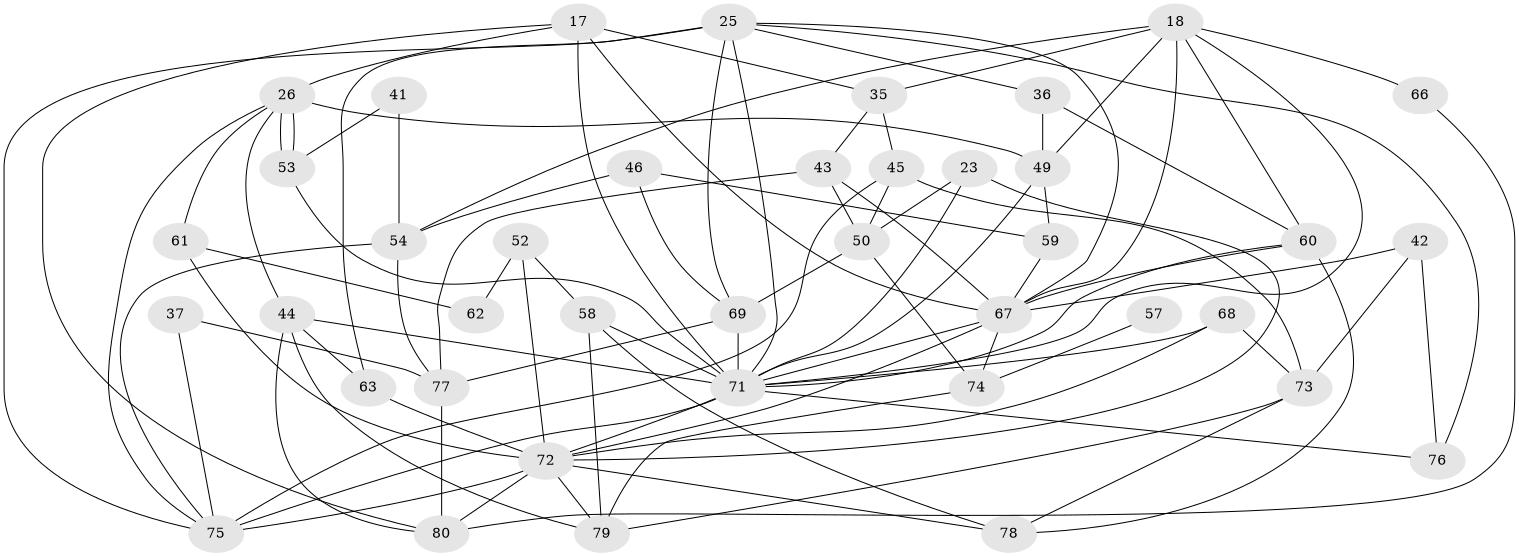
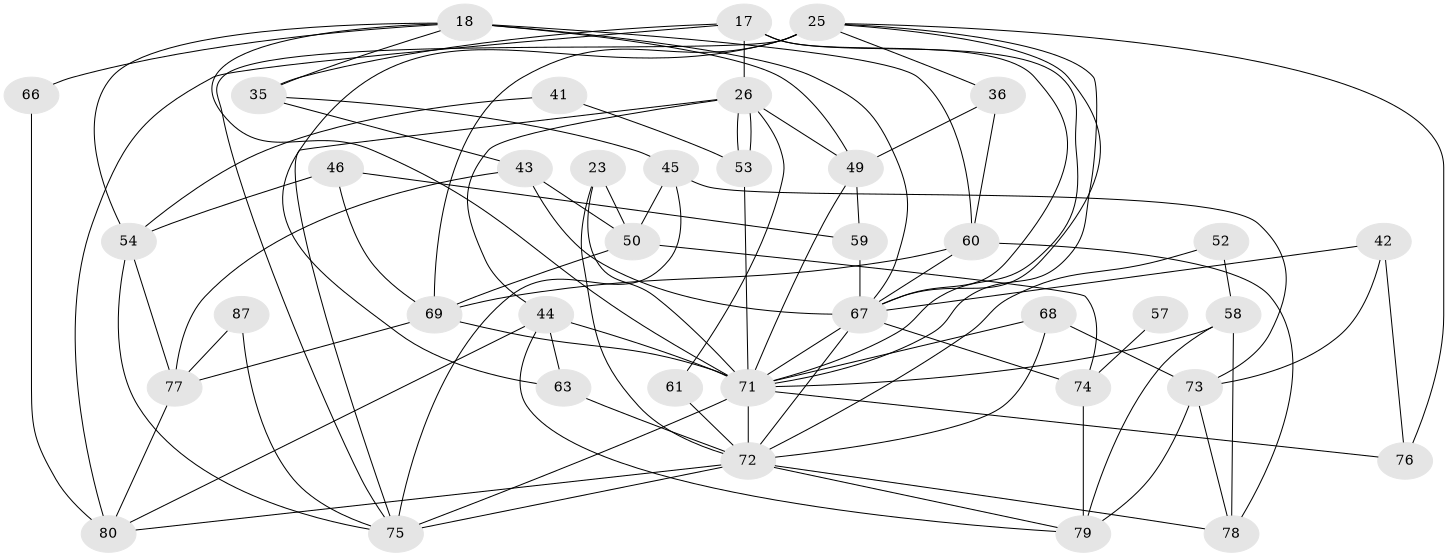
(176, 315) -> (242, 315)
(476, 315) -> none
(1032, 337) -> (703, 278)
